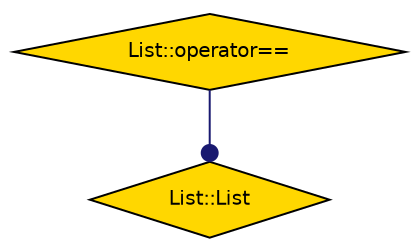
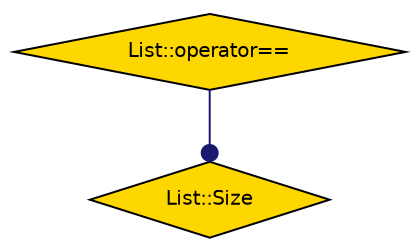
(210, 200) -> (210, 200)
